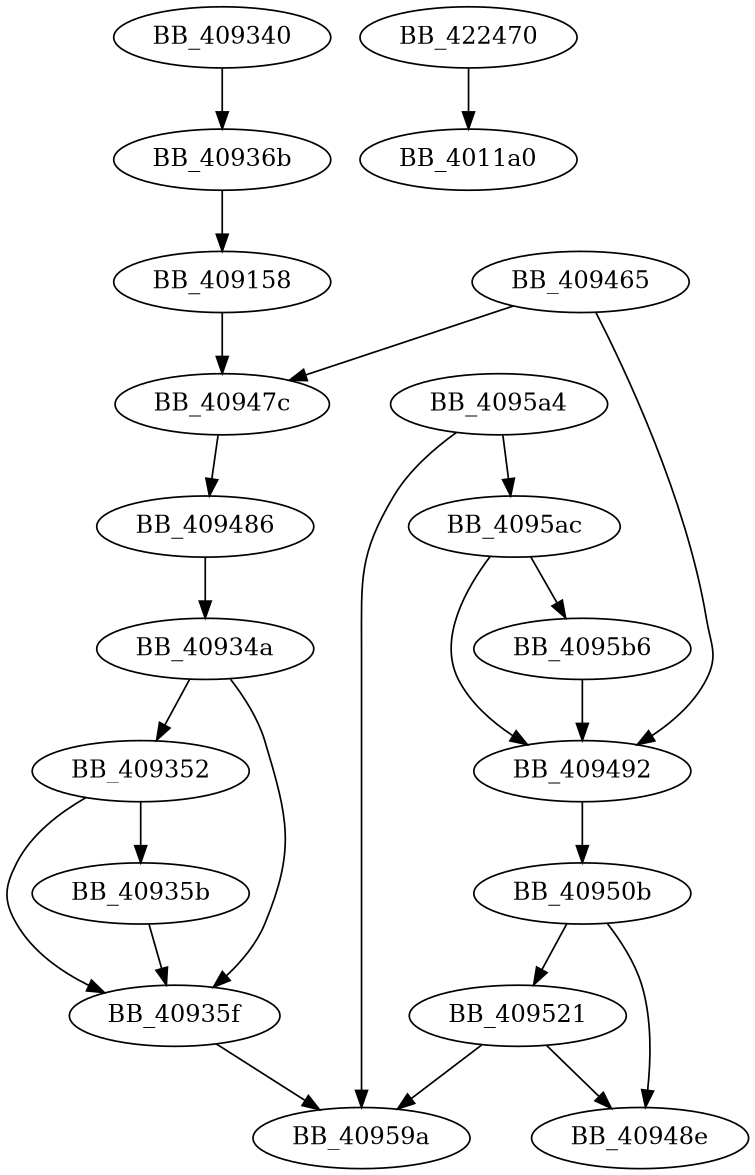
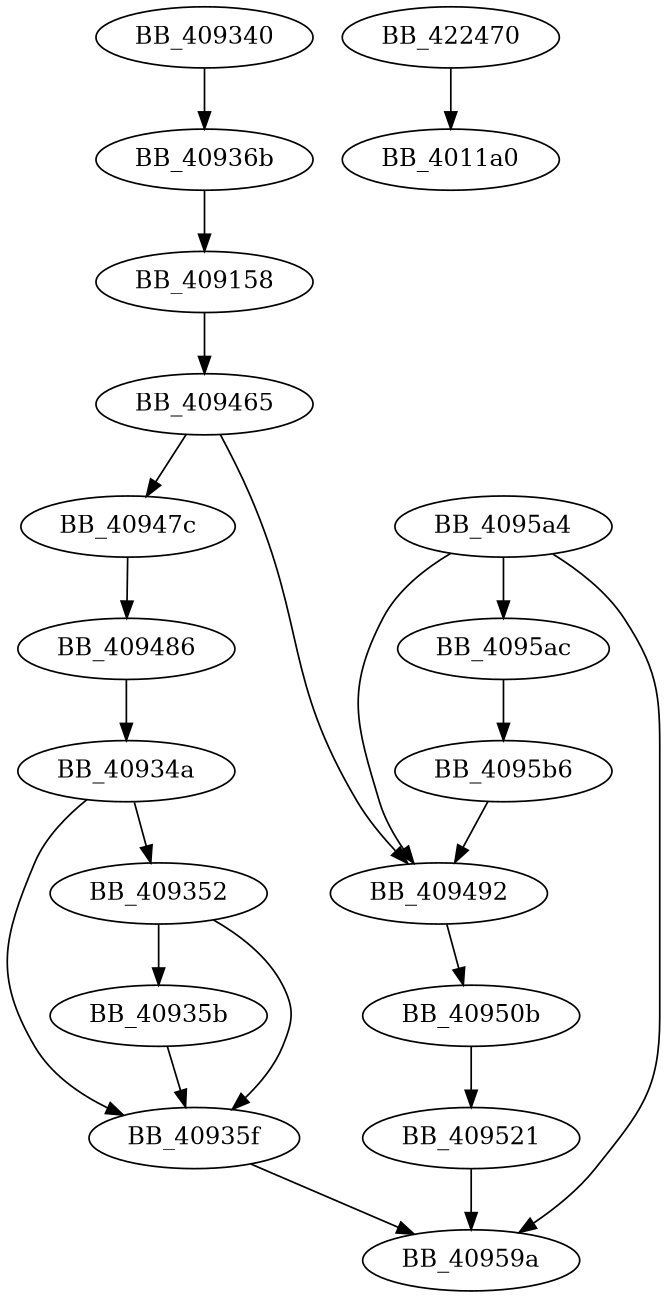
(222, 335) -> (205, 335)
(452, 653) -> (359, 689)
(640, 1138) -> none
